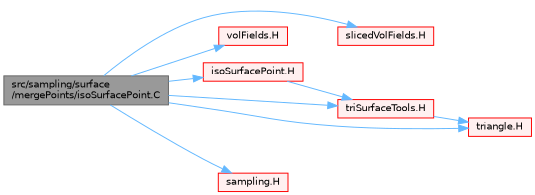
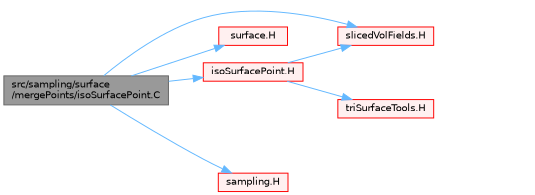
(253, 36) -> (253, 36)
none -> (315, 55)
(248, 100) -> none
(500, 127) -> none
